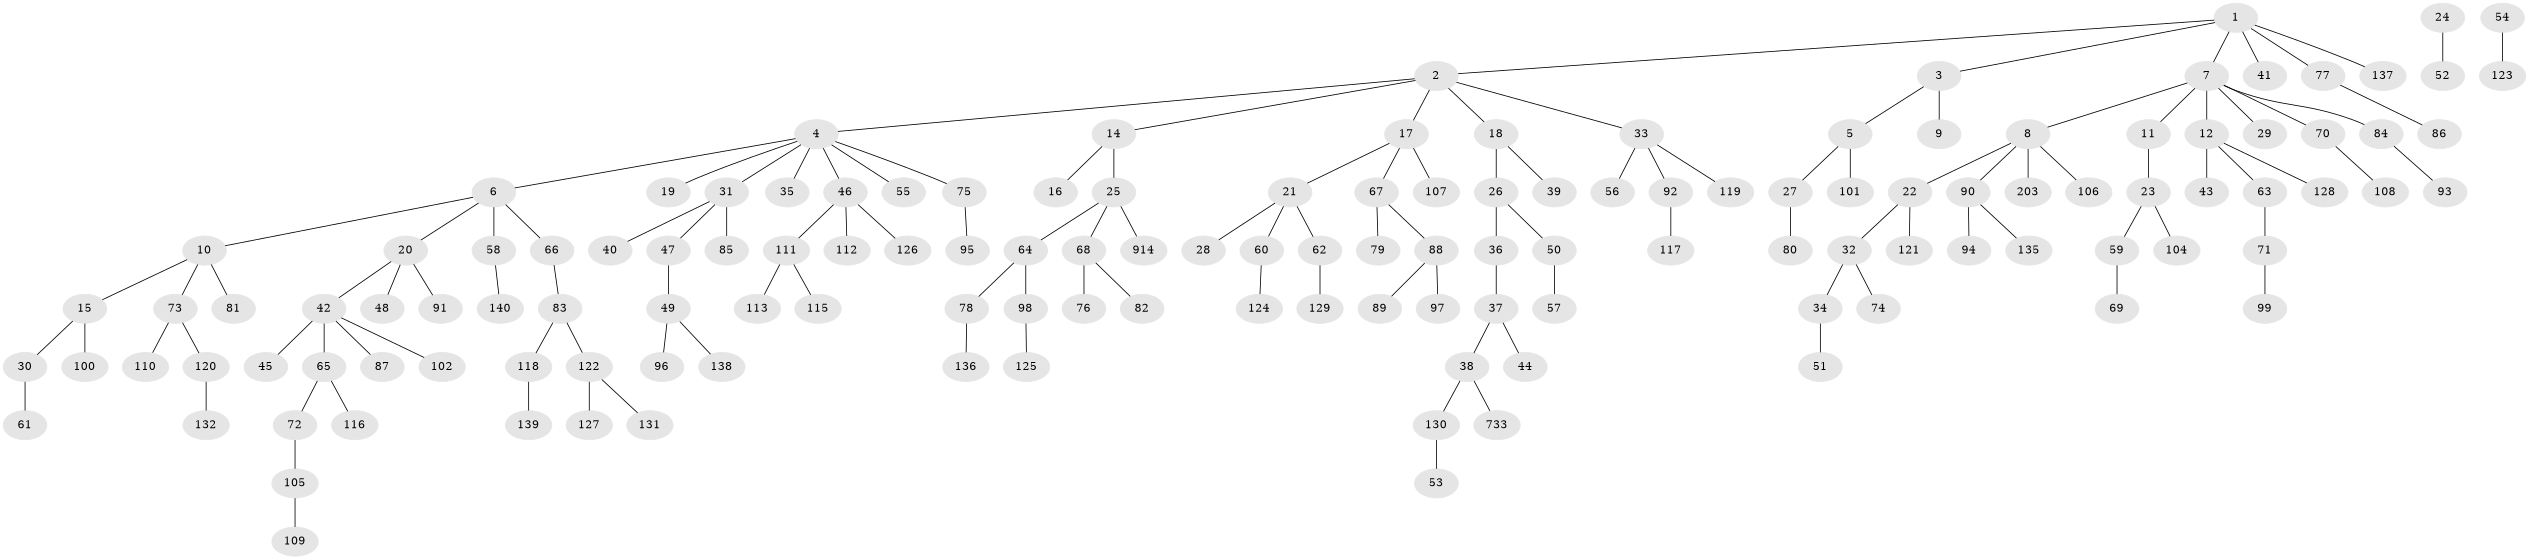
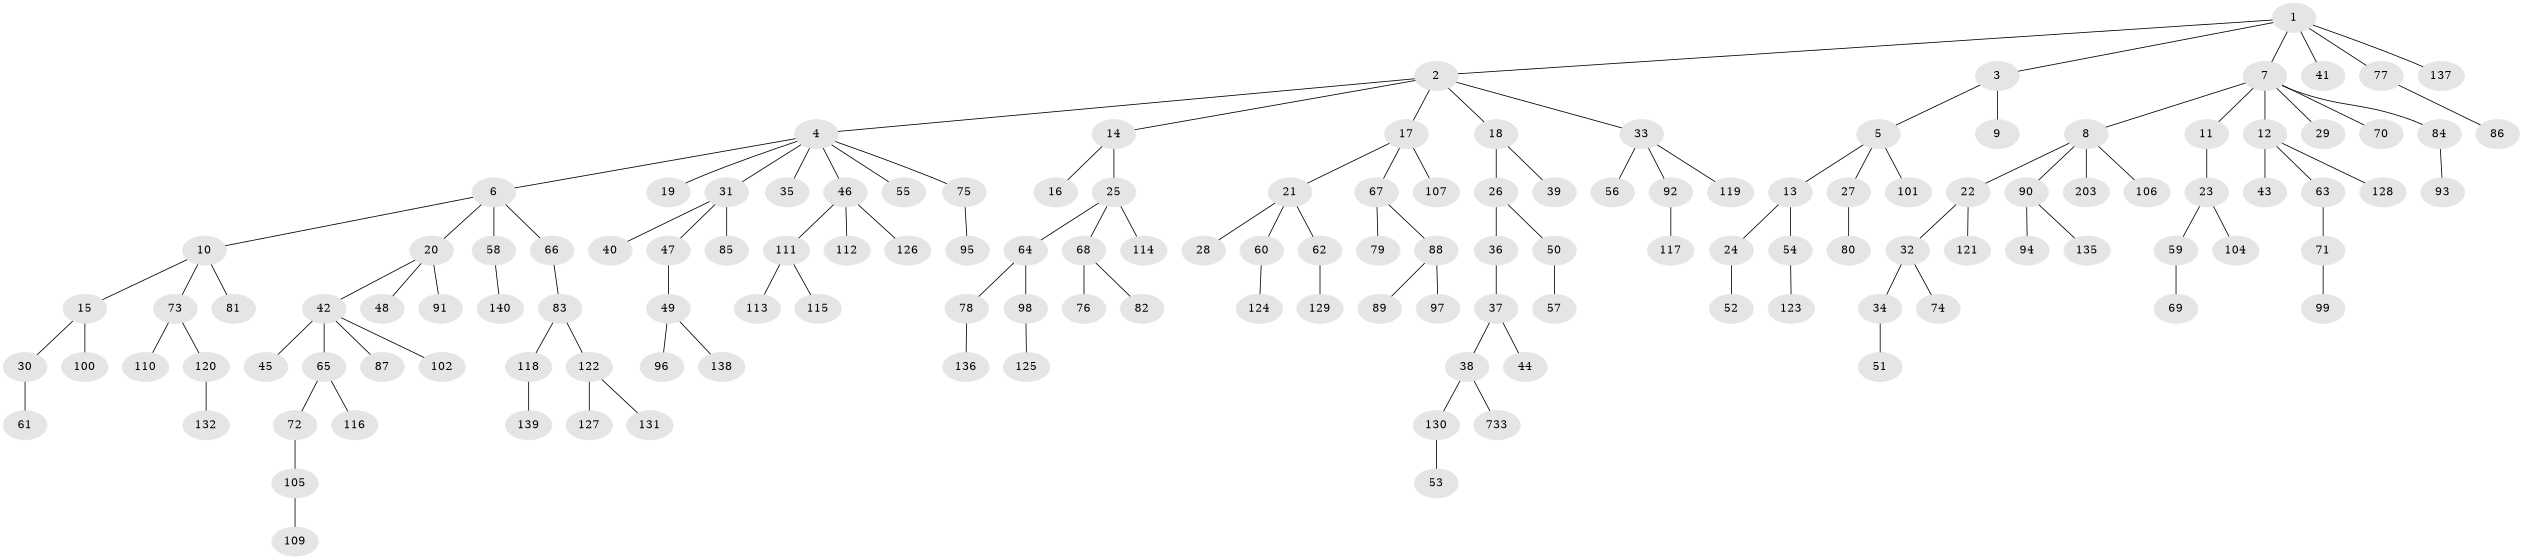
none -> (1790, 192)
(2385, 192) -> none
(1144, 251) -> (1144, 251)
